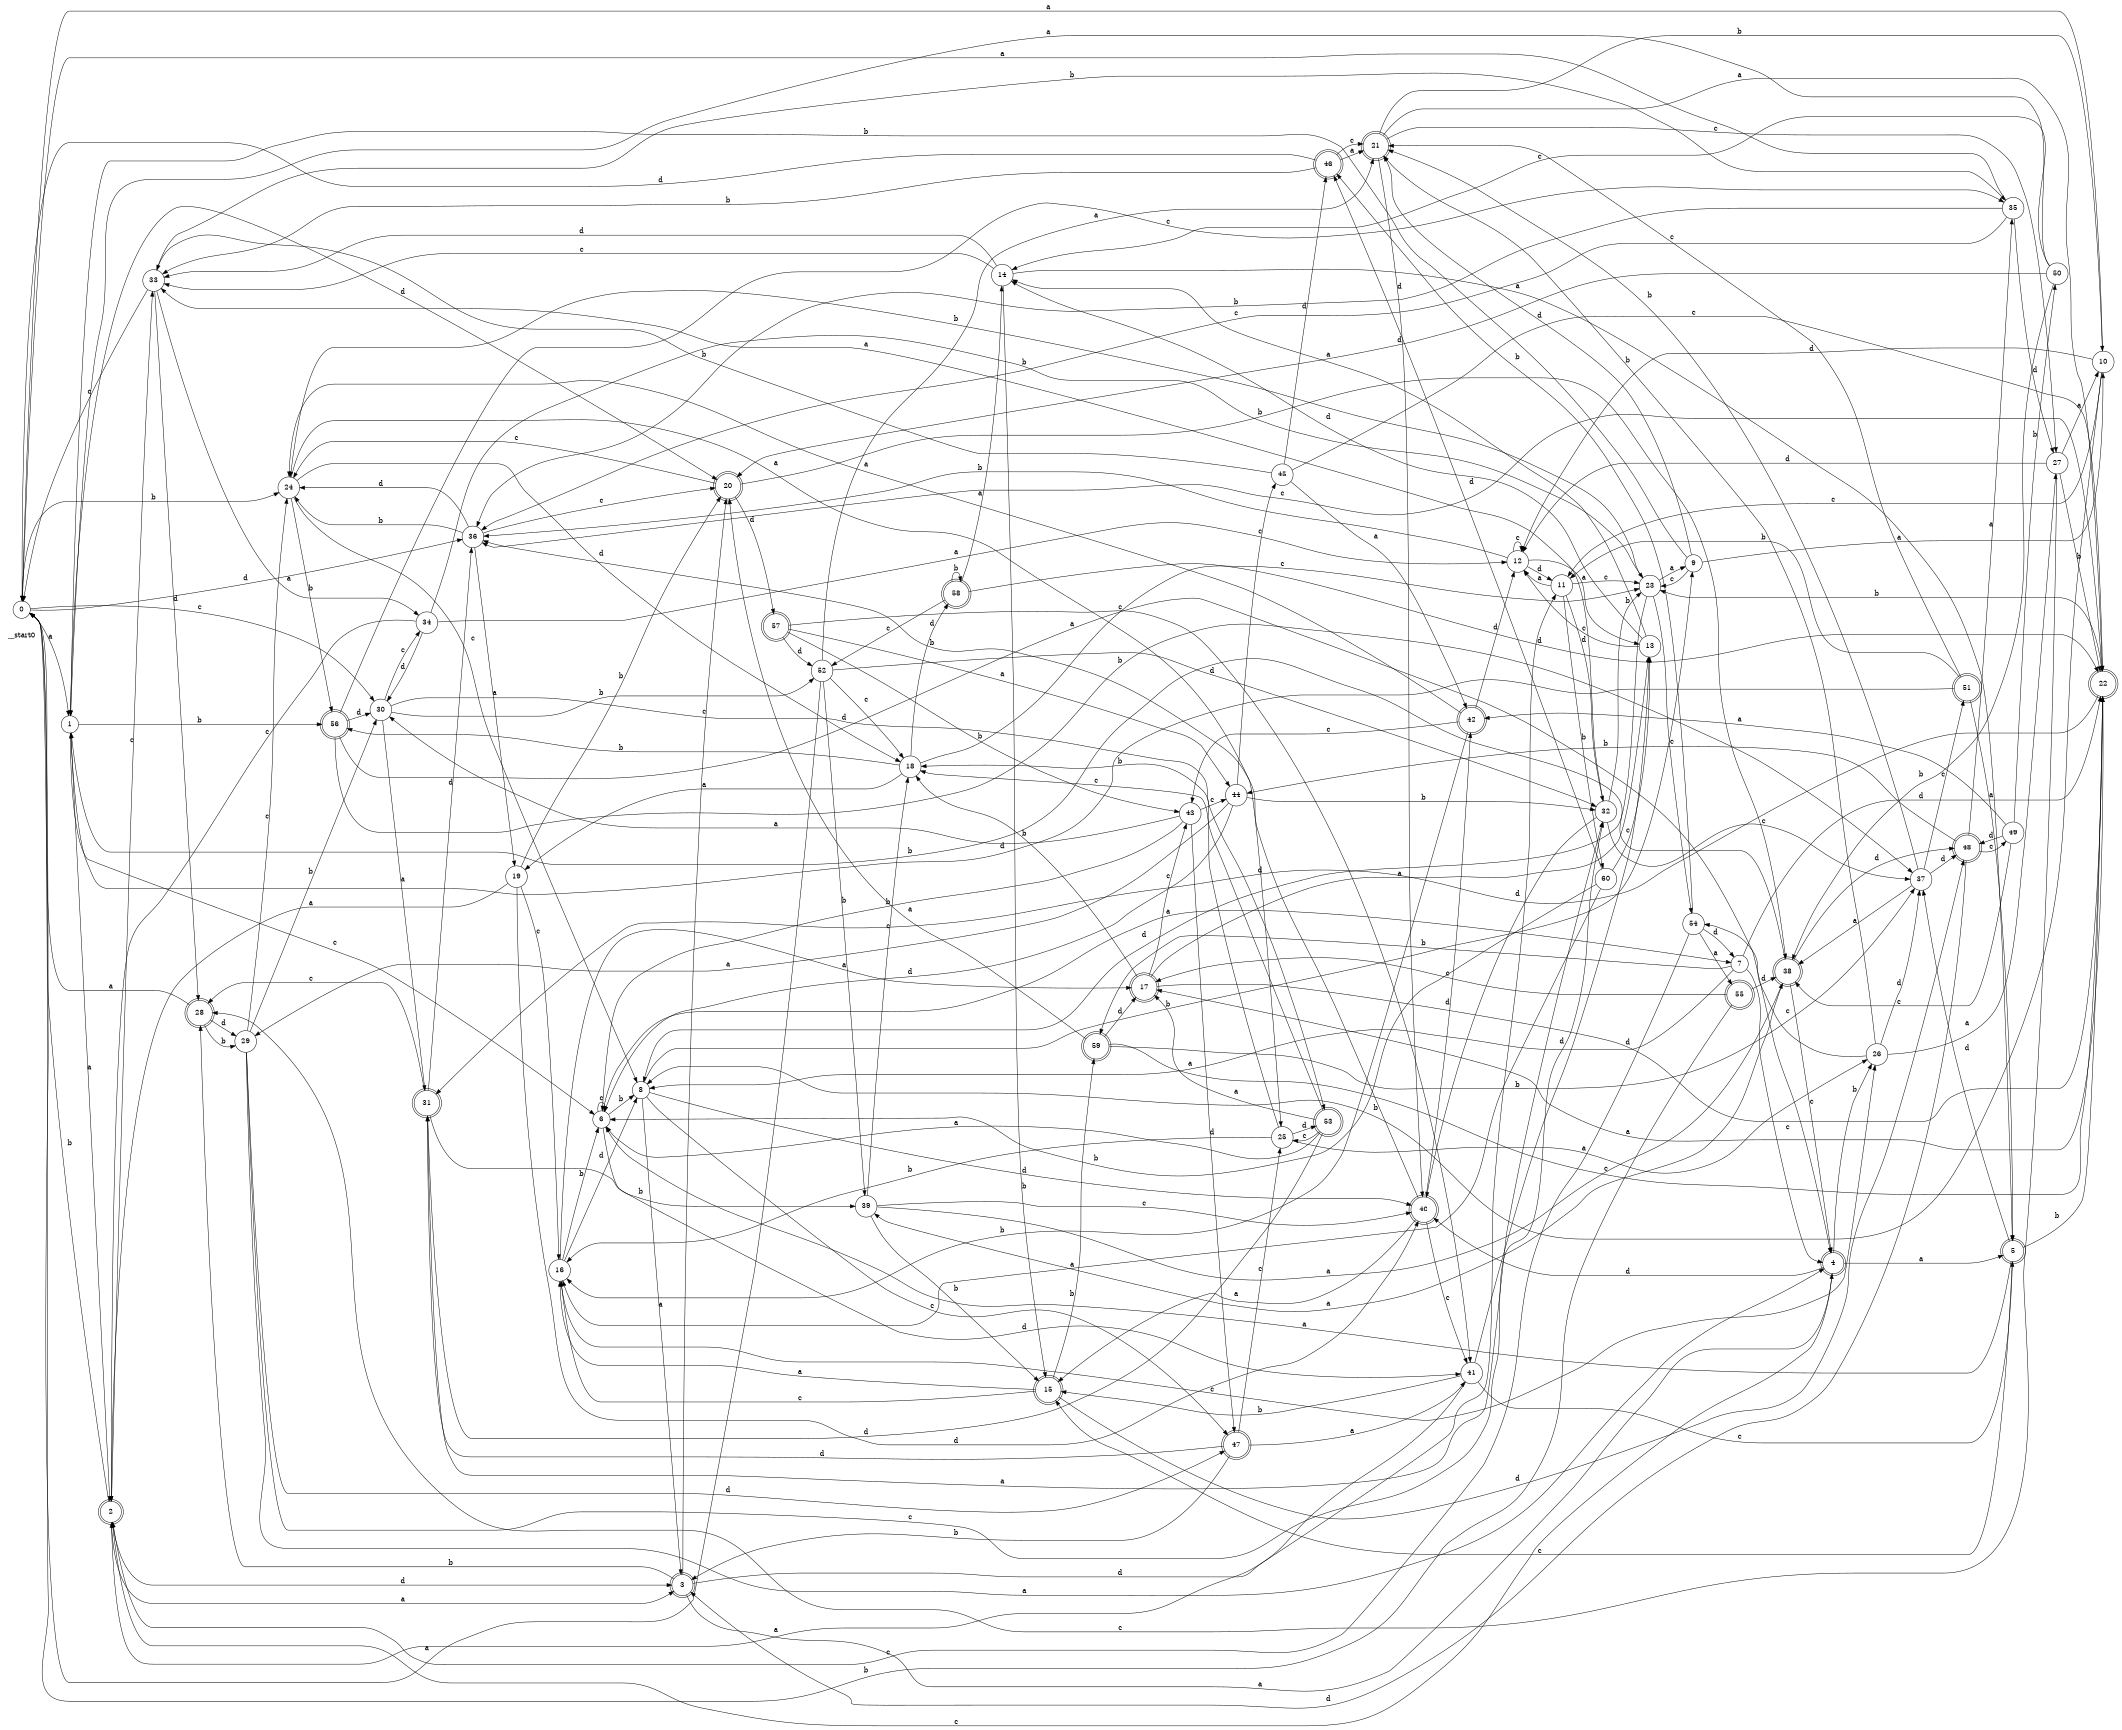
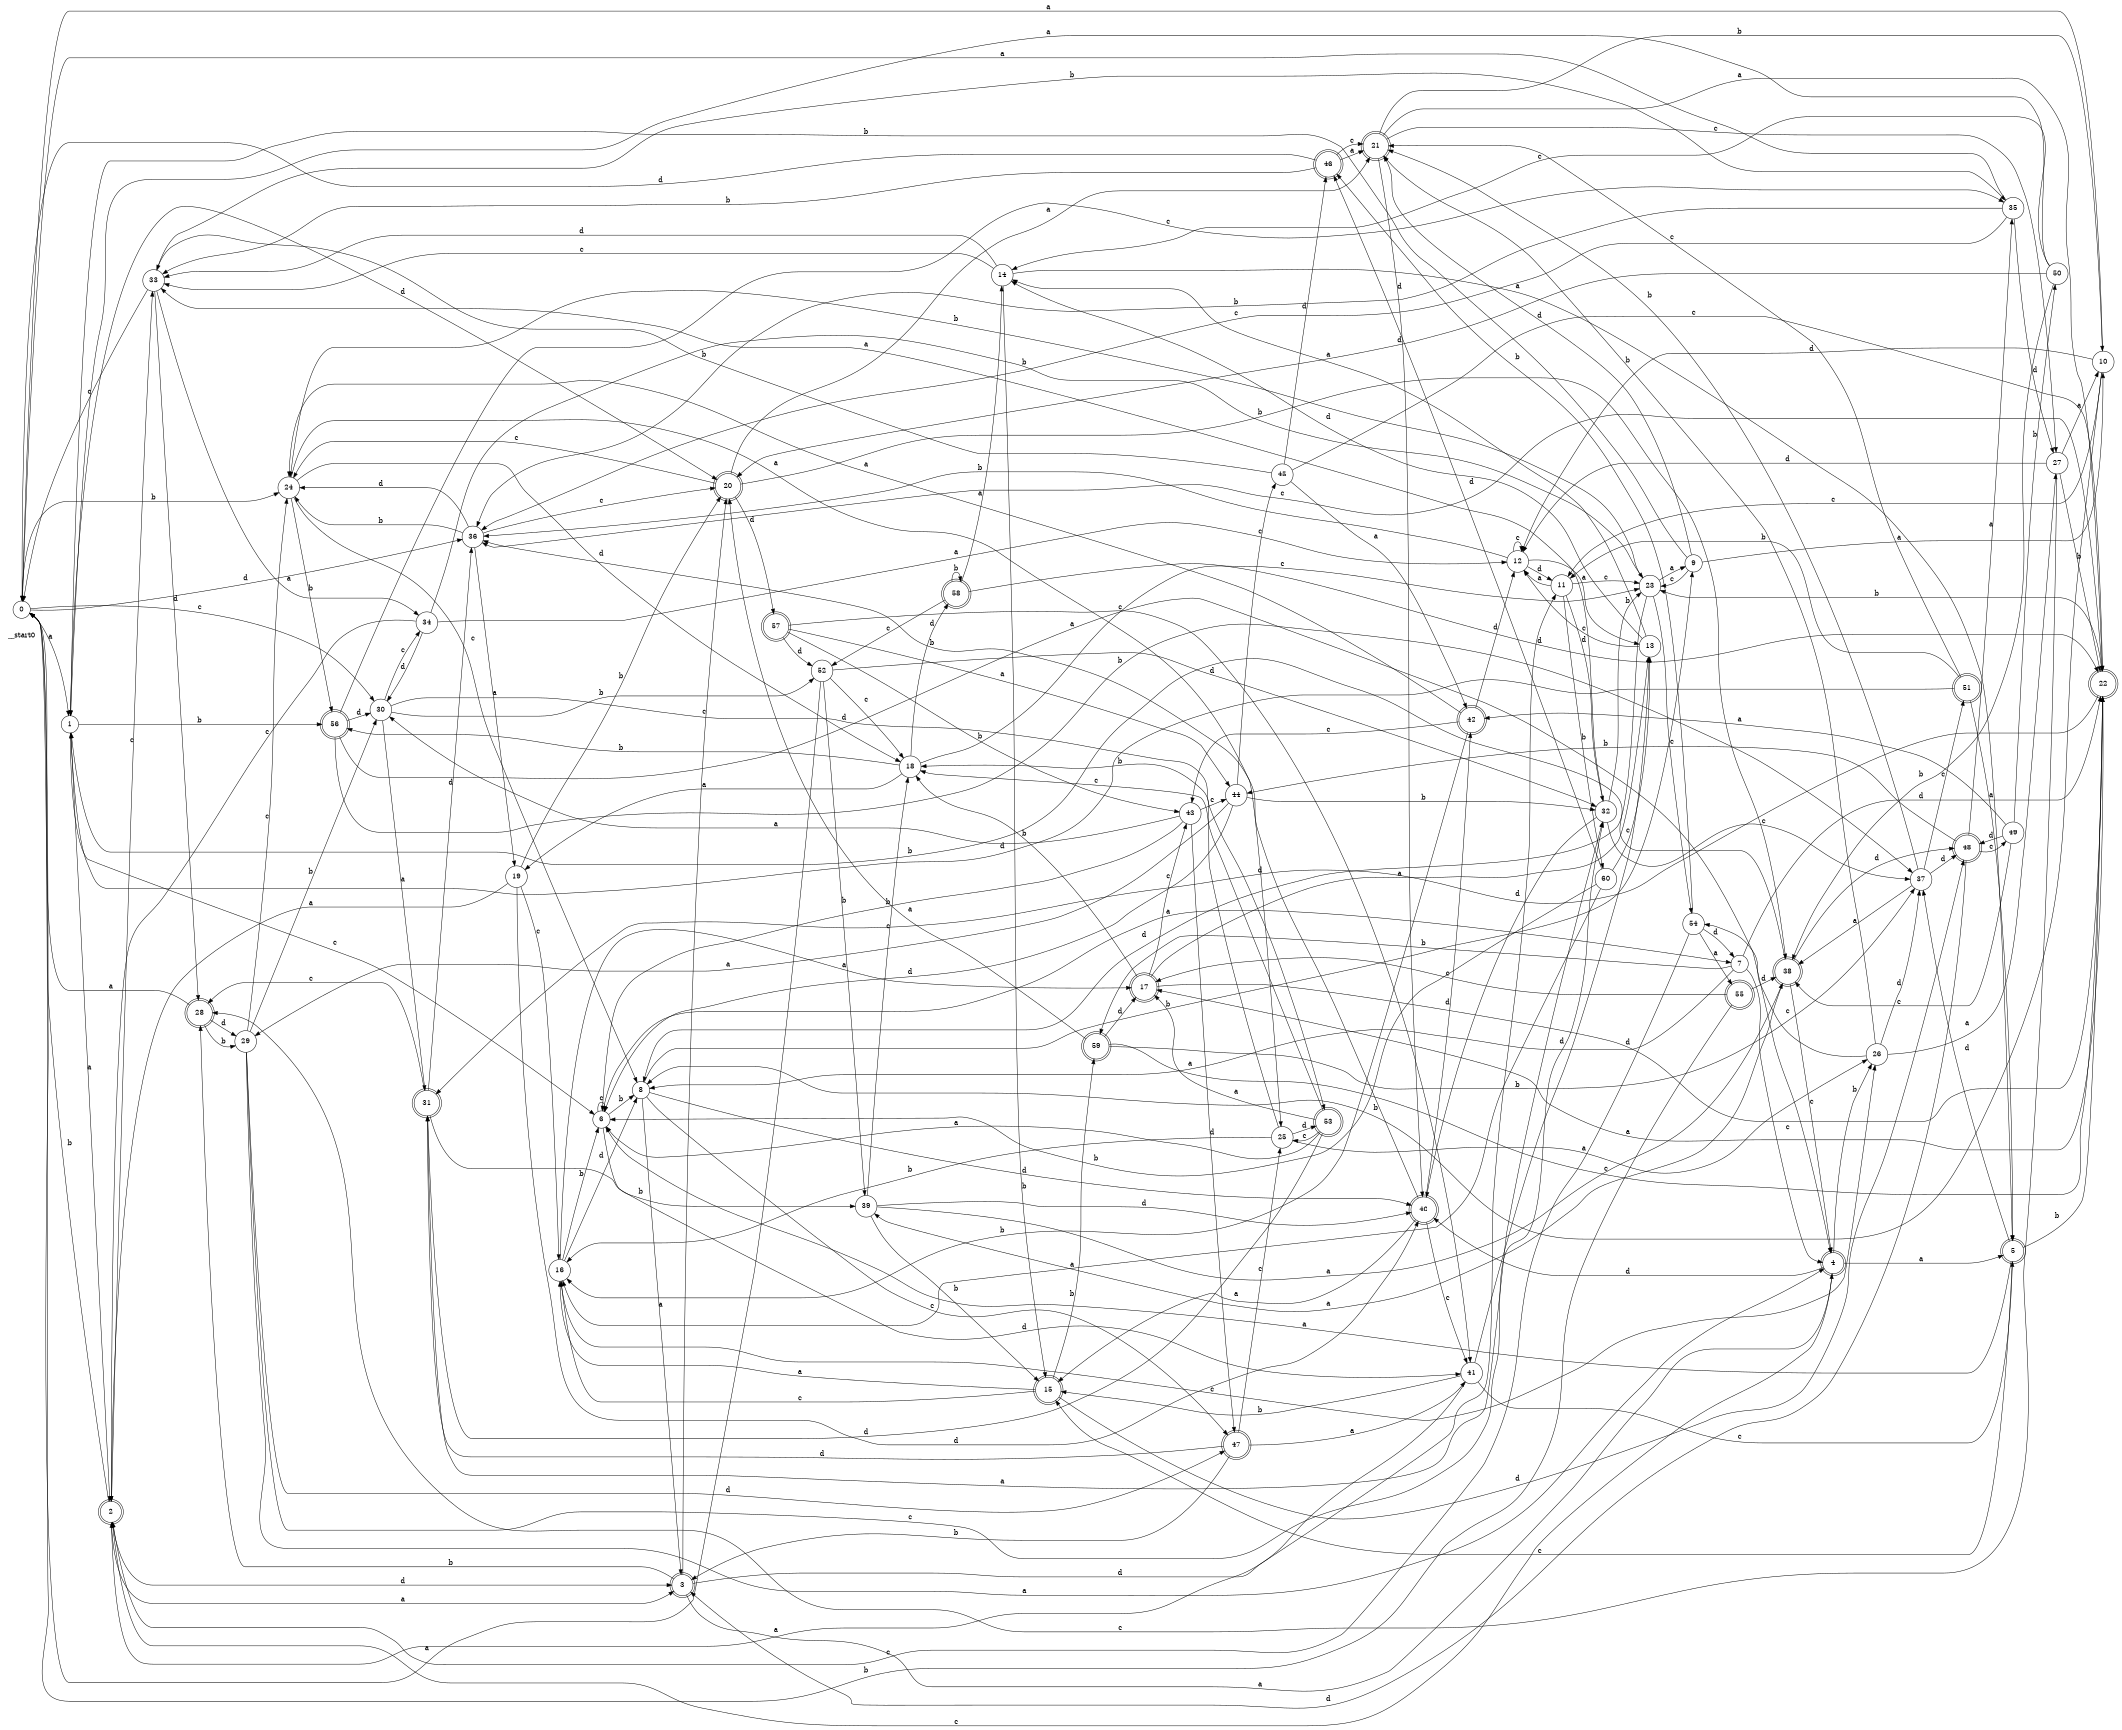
(982, 275) -> (1012, 236)
(1144, 1204) -> (1144, 1204)
